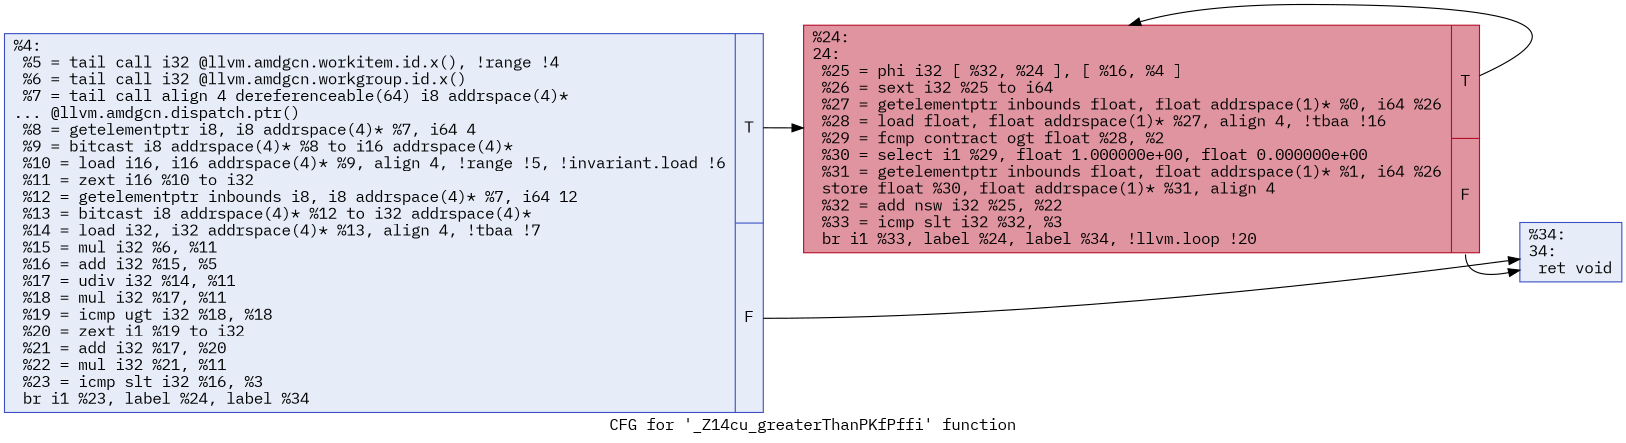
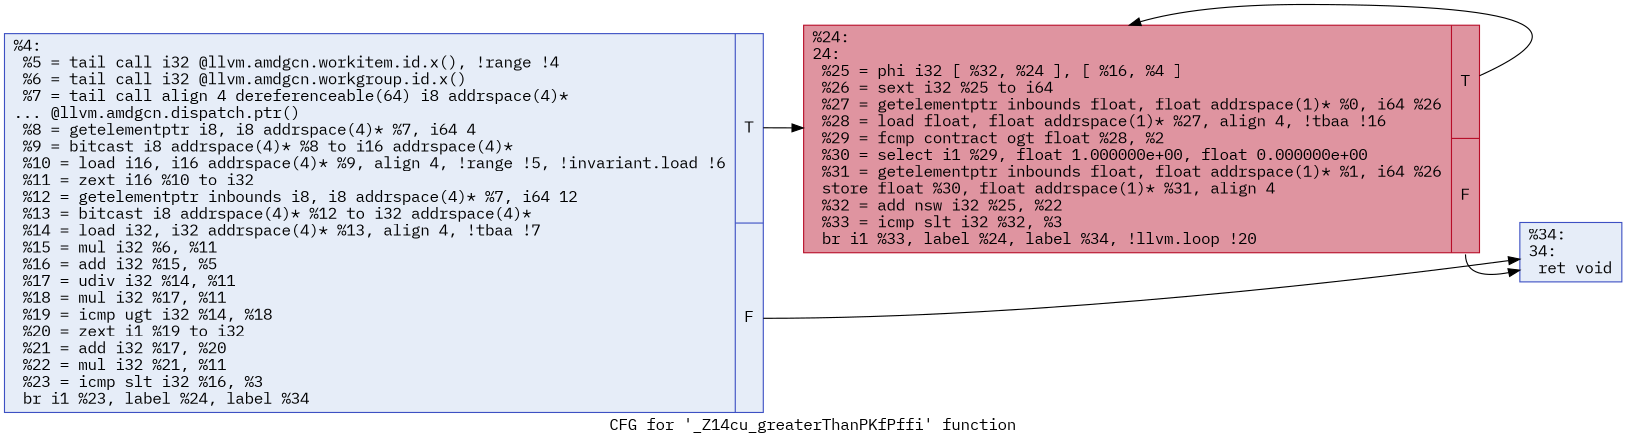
(143, 315) -> (143, 315)
